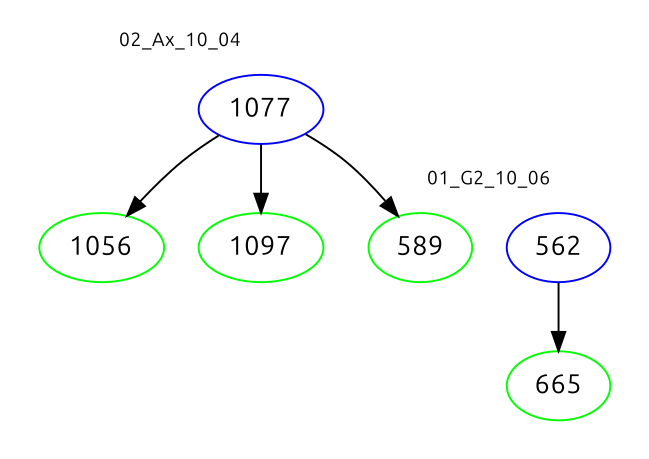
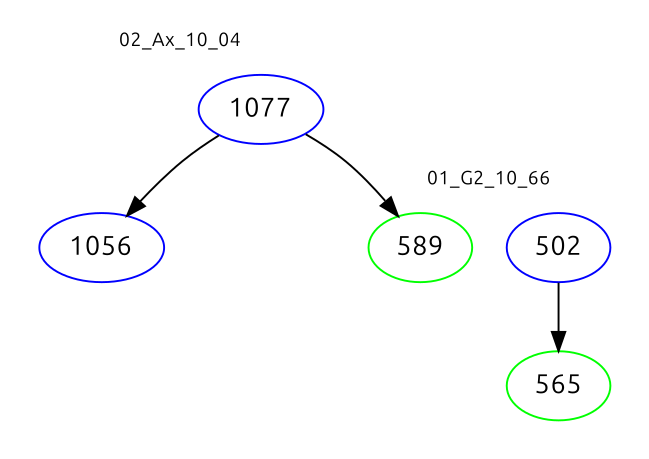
(489, 179) -> (489, 179)
(102, 248) -> (102, 248)
(261, 248) -> none
(559, 248) -> (559, 248)
(559, 386) -> (559, 386)
